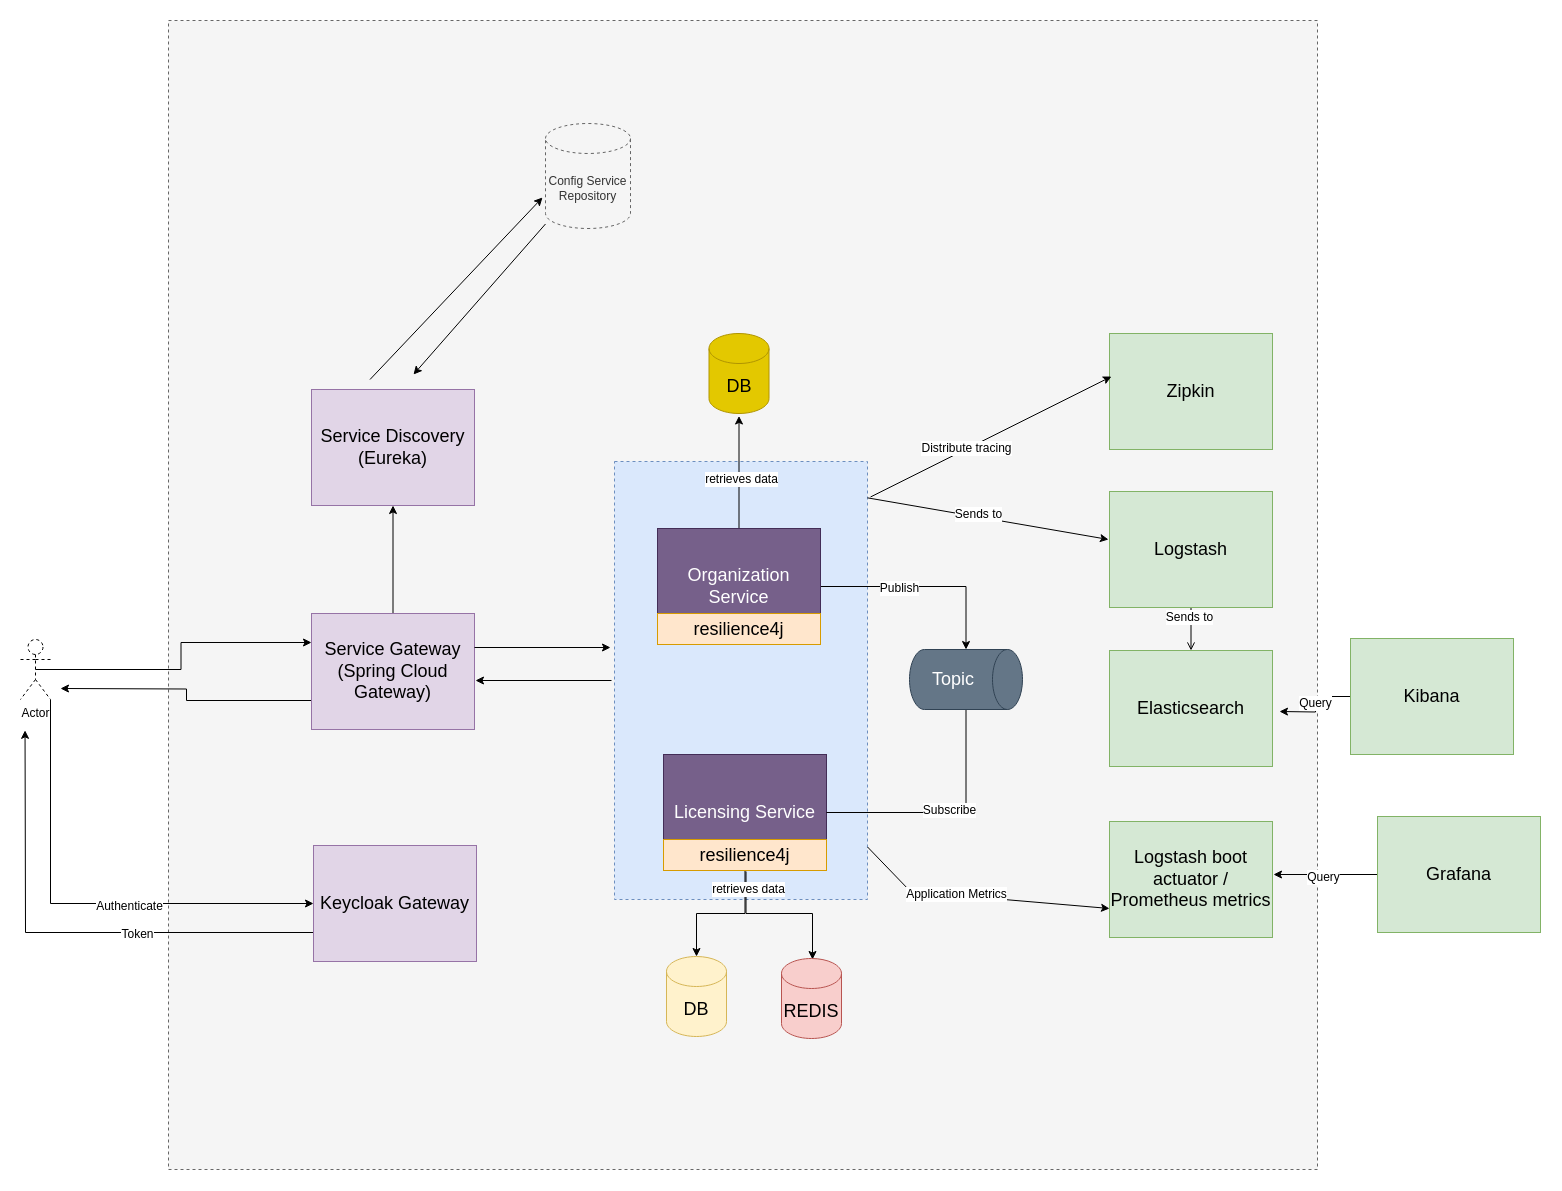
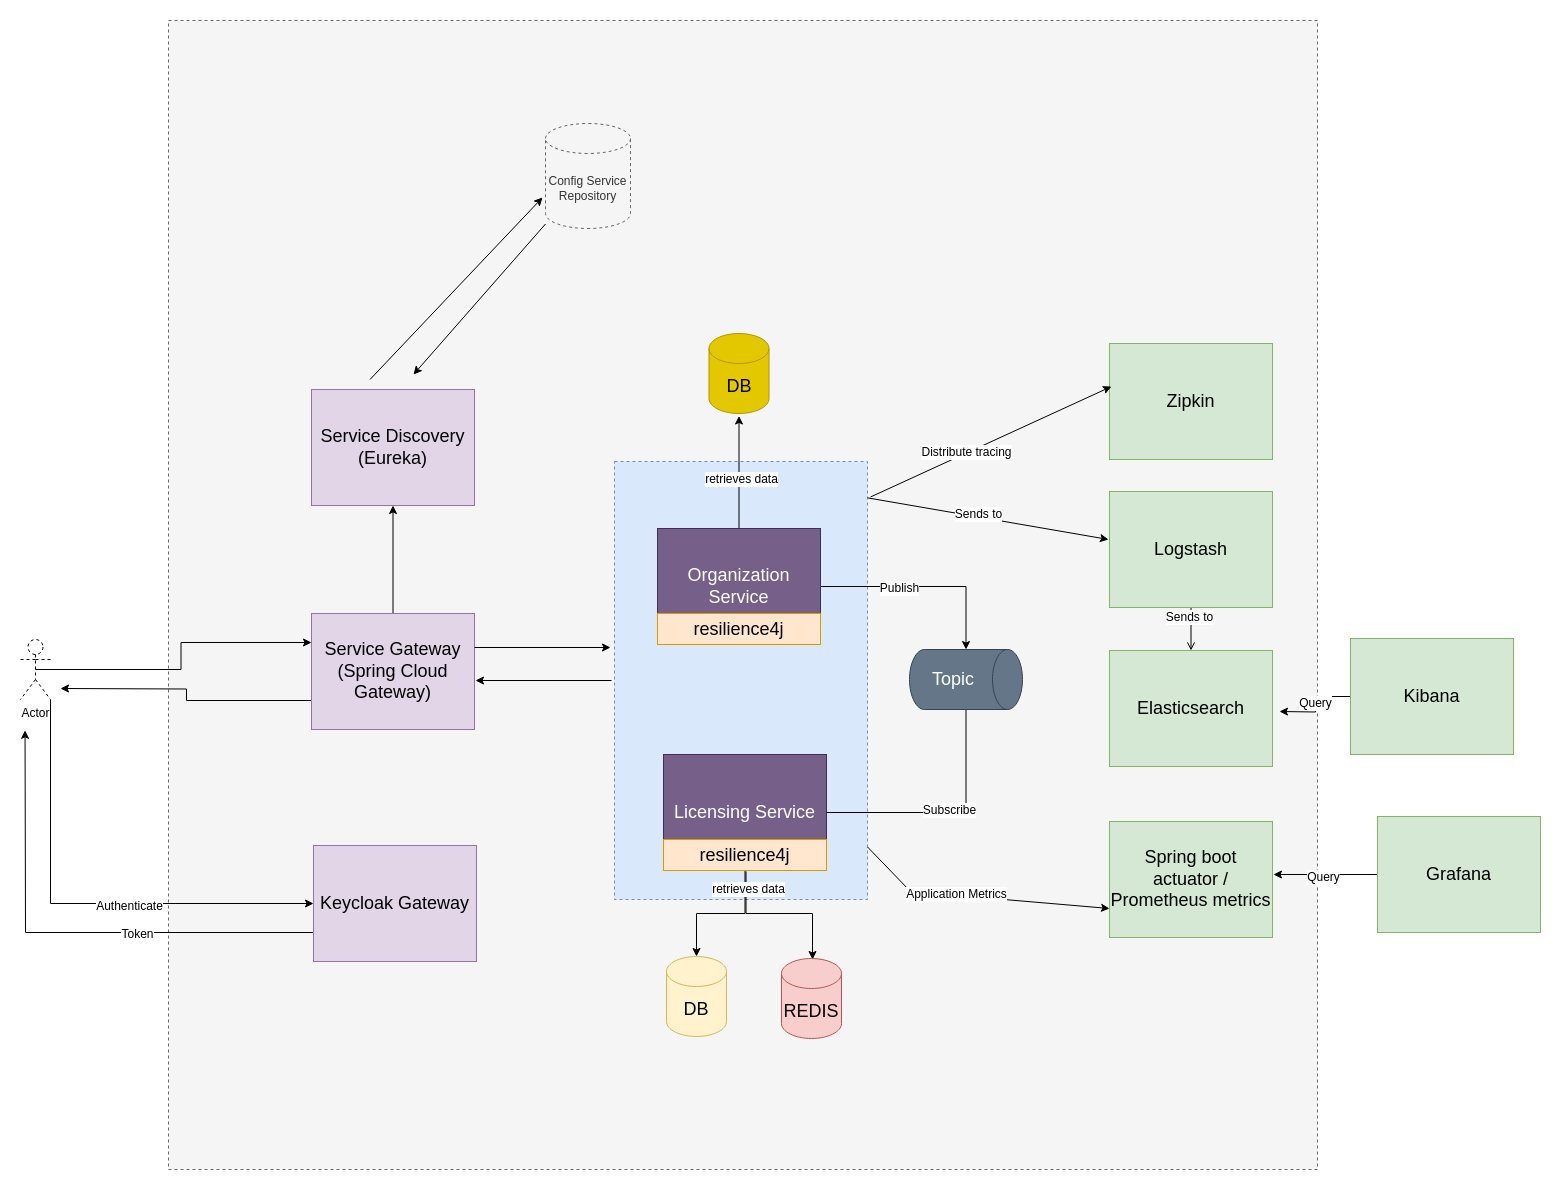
(1191, 392) -> (1191, 402)
(1191, 880) -> (1191, 880)
